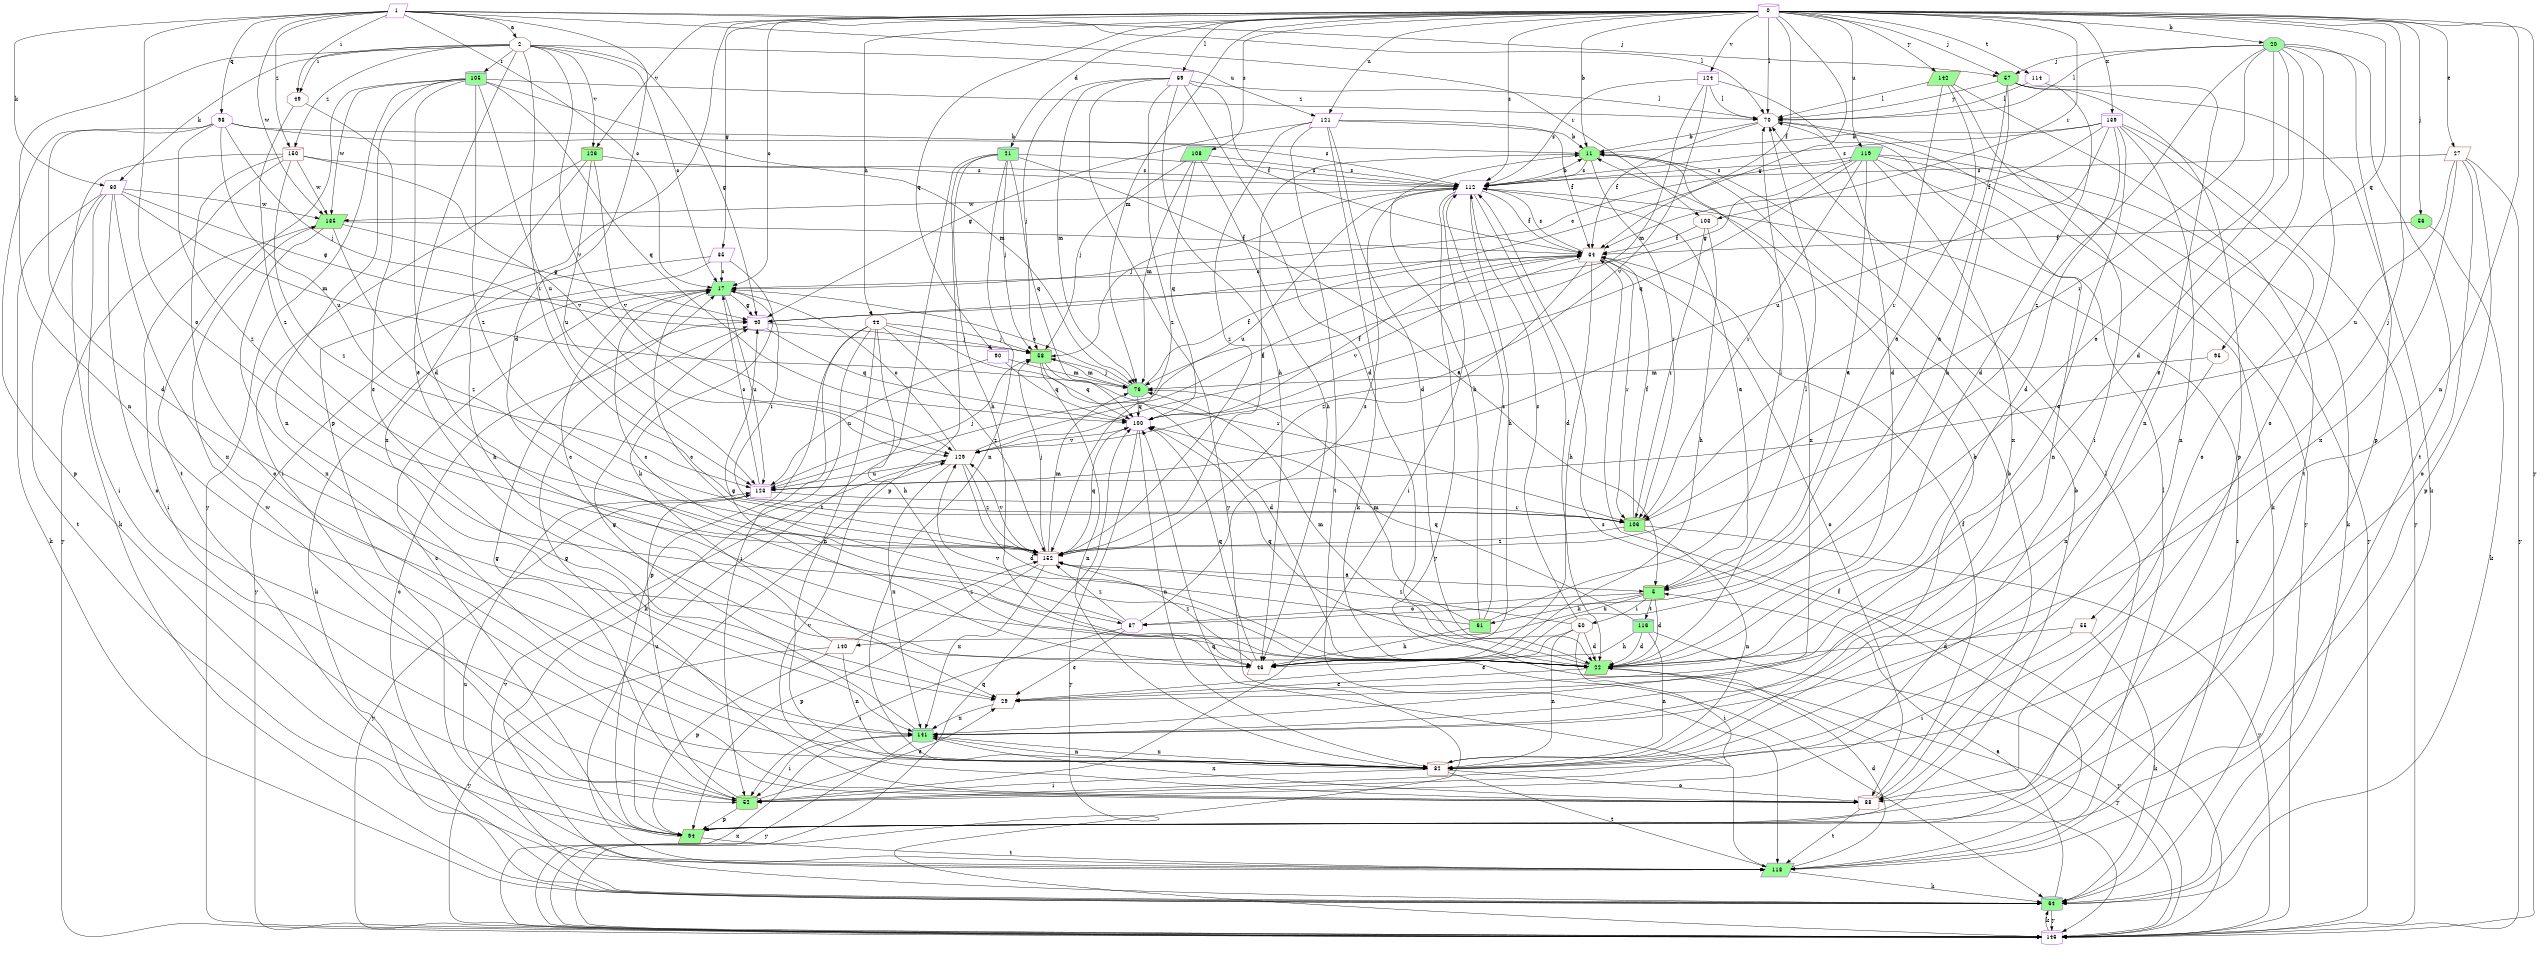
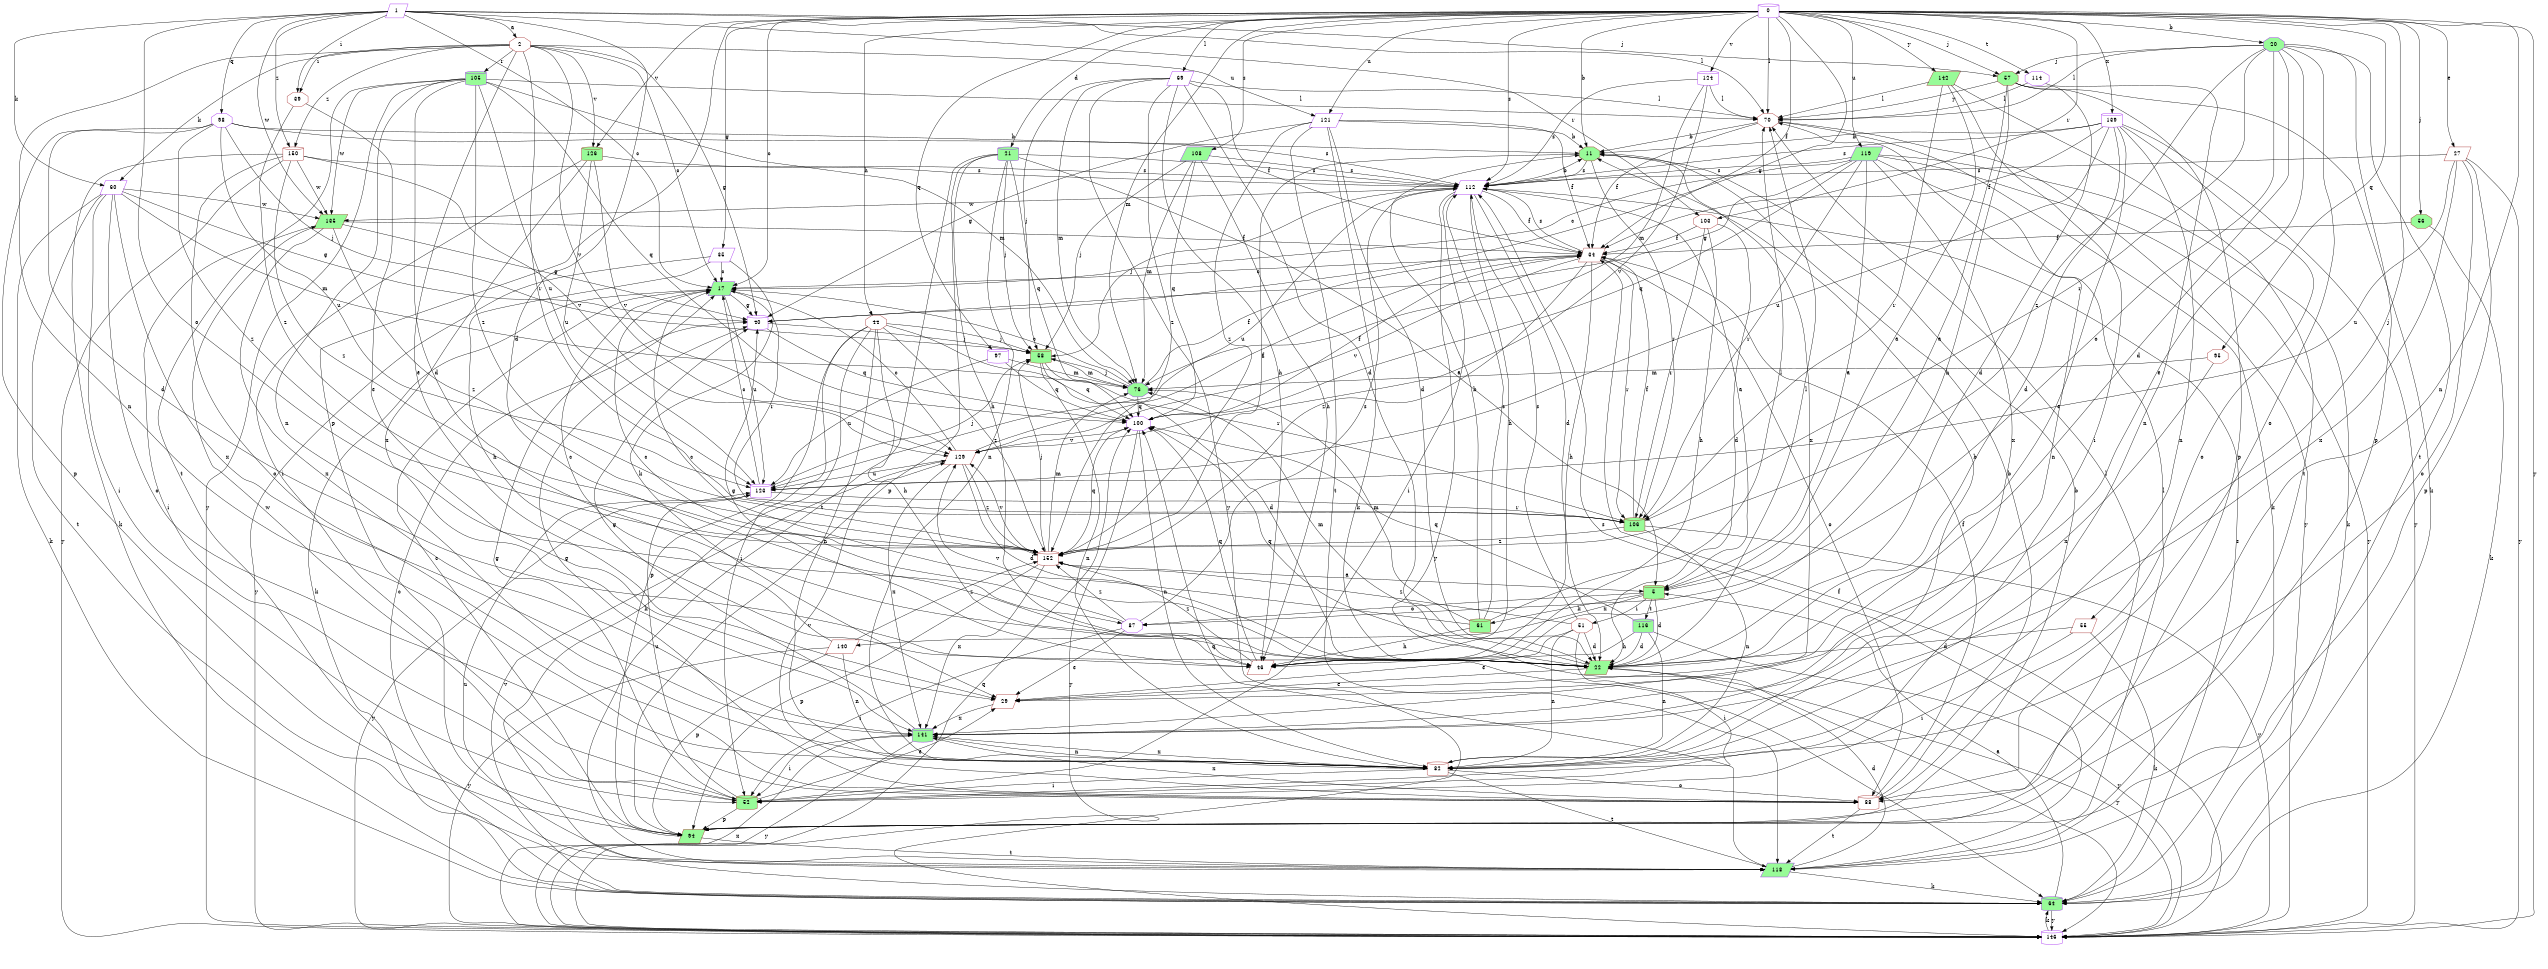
(298, 99) -> (298, 99)
(1301, 99) -> (1301, 99)
(998, 356) -> (998, 356)
(1892, 400) -> (1735, 459)
(1582, 626) -> (1582, 626)
